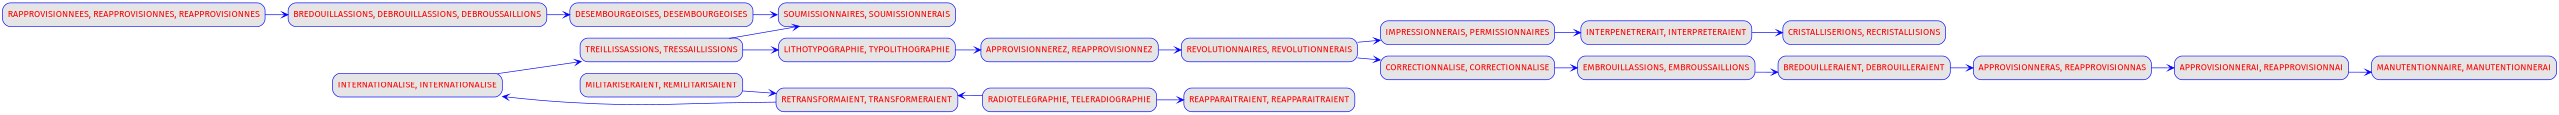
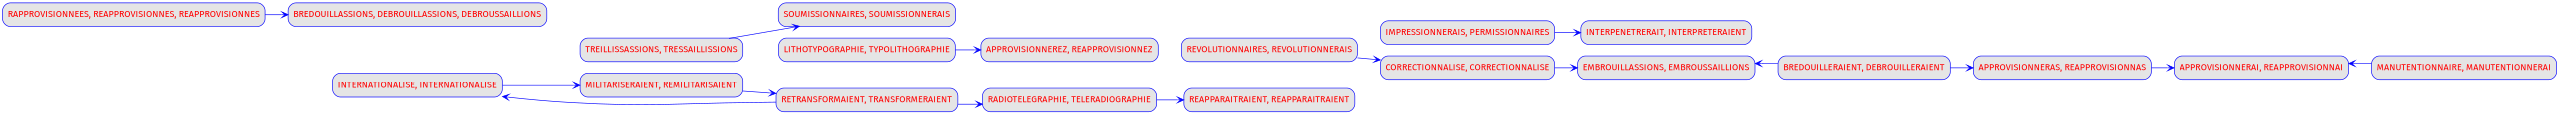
(661, 15) -> none
(1864, 33) -> none
(1366, 42) -> none
(757, 50) -> none
(1167, 50) -> none
(536, 68) -> (538, 85)
(1763, 72) -> (1770, 64)
(2357, 72) -> (2363, 64)
(973, 96) -> (967, 104)
